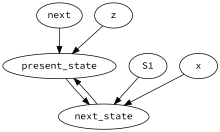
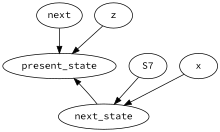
(148, 66) -> (148, 66)
(75, 89) -> none
